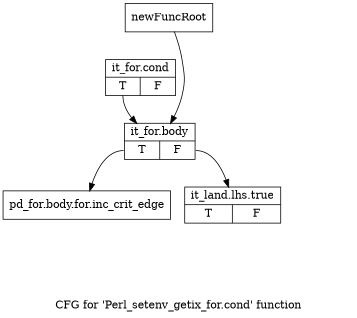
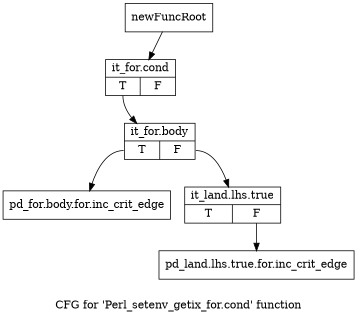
(184, 74) -> (157, 42)
none -> (257, 265)
